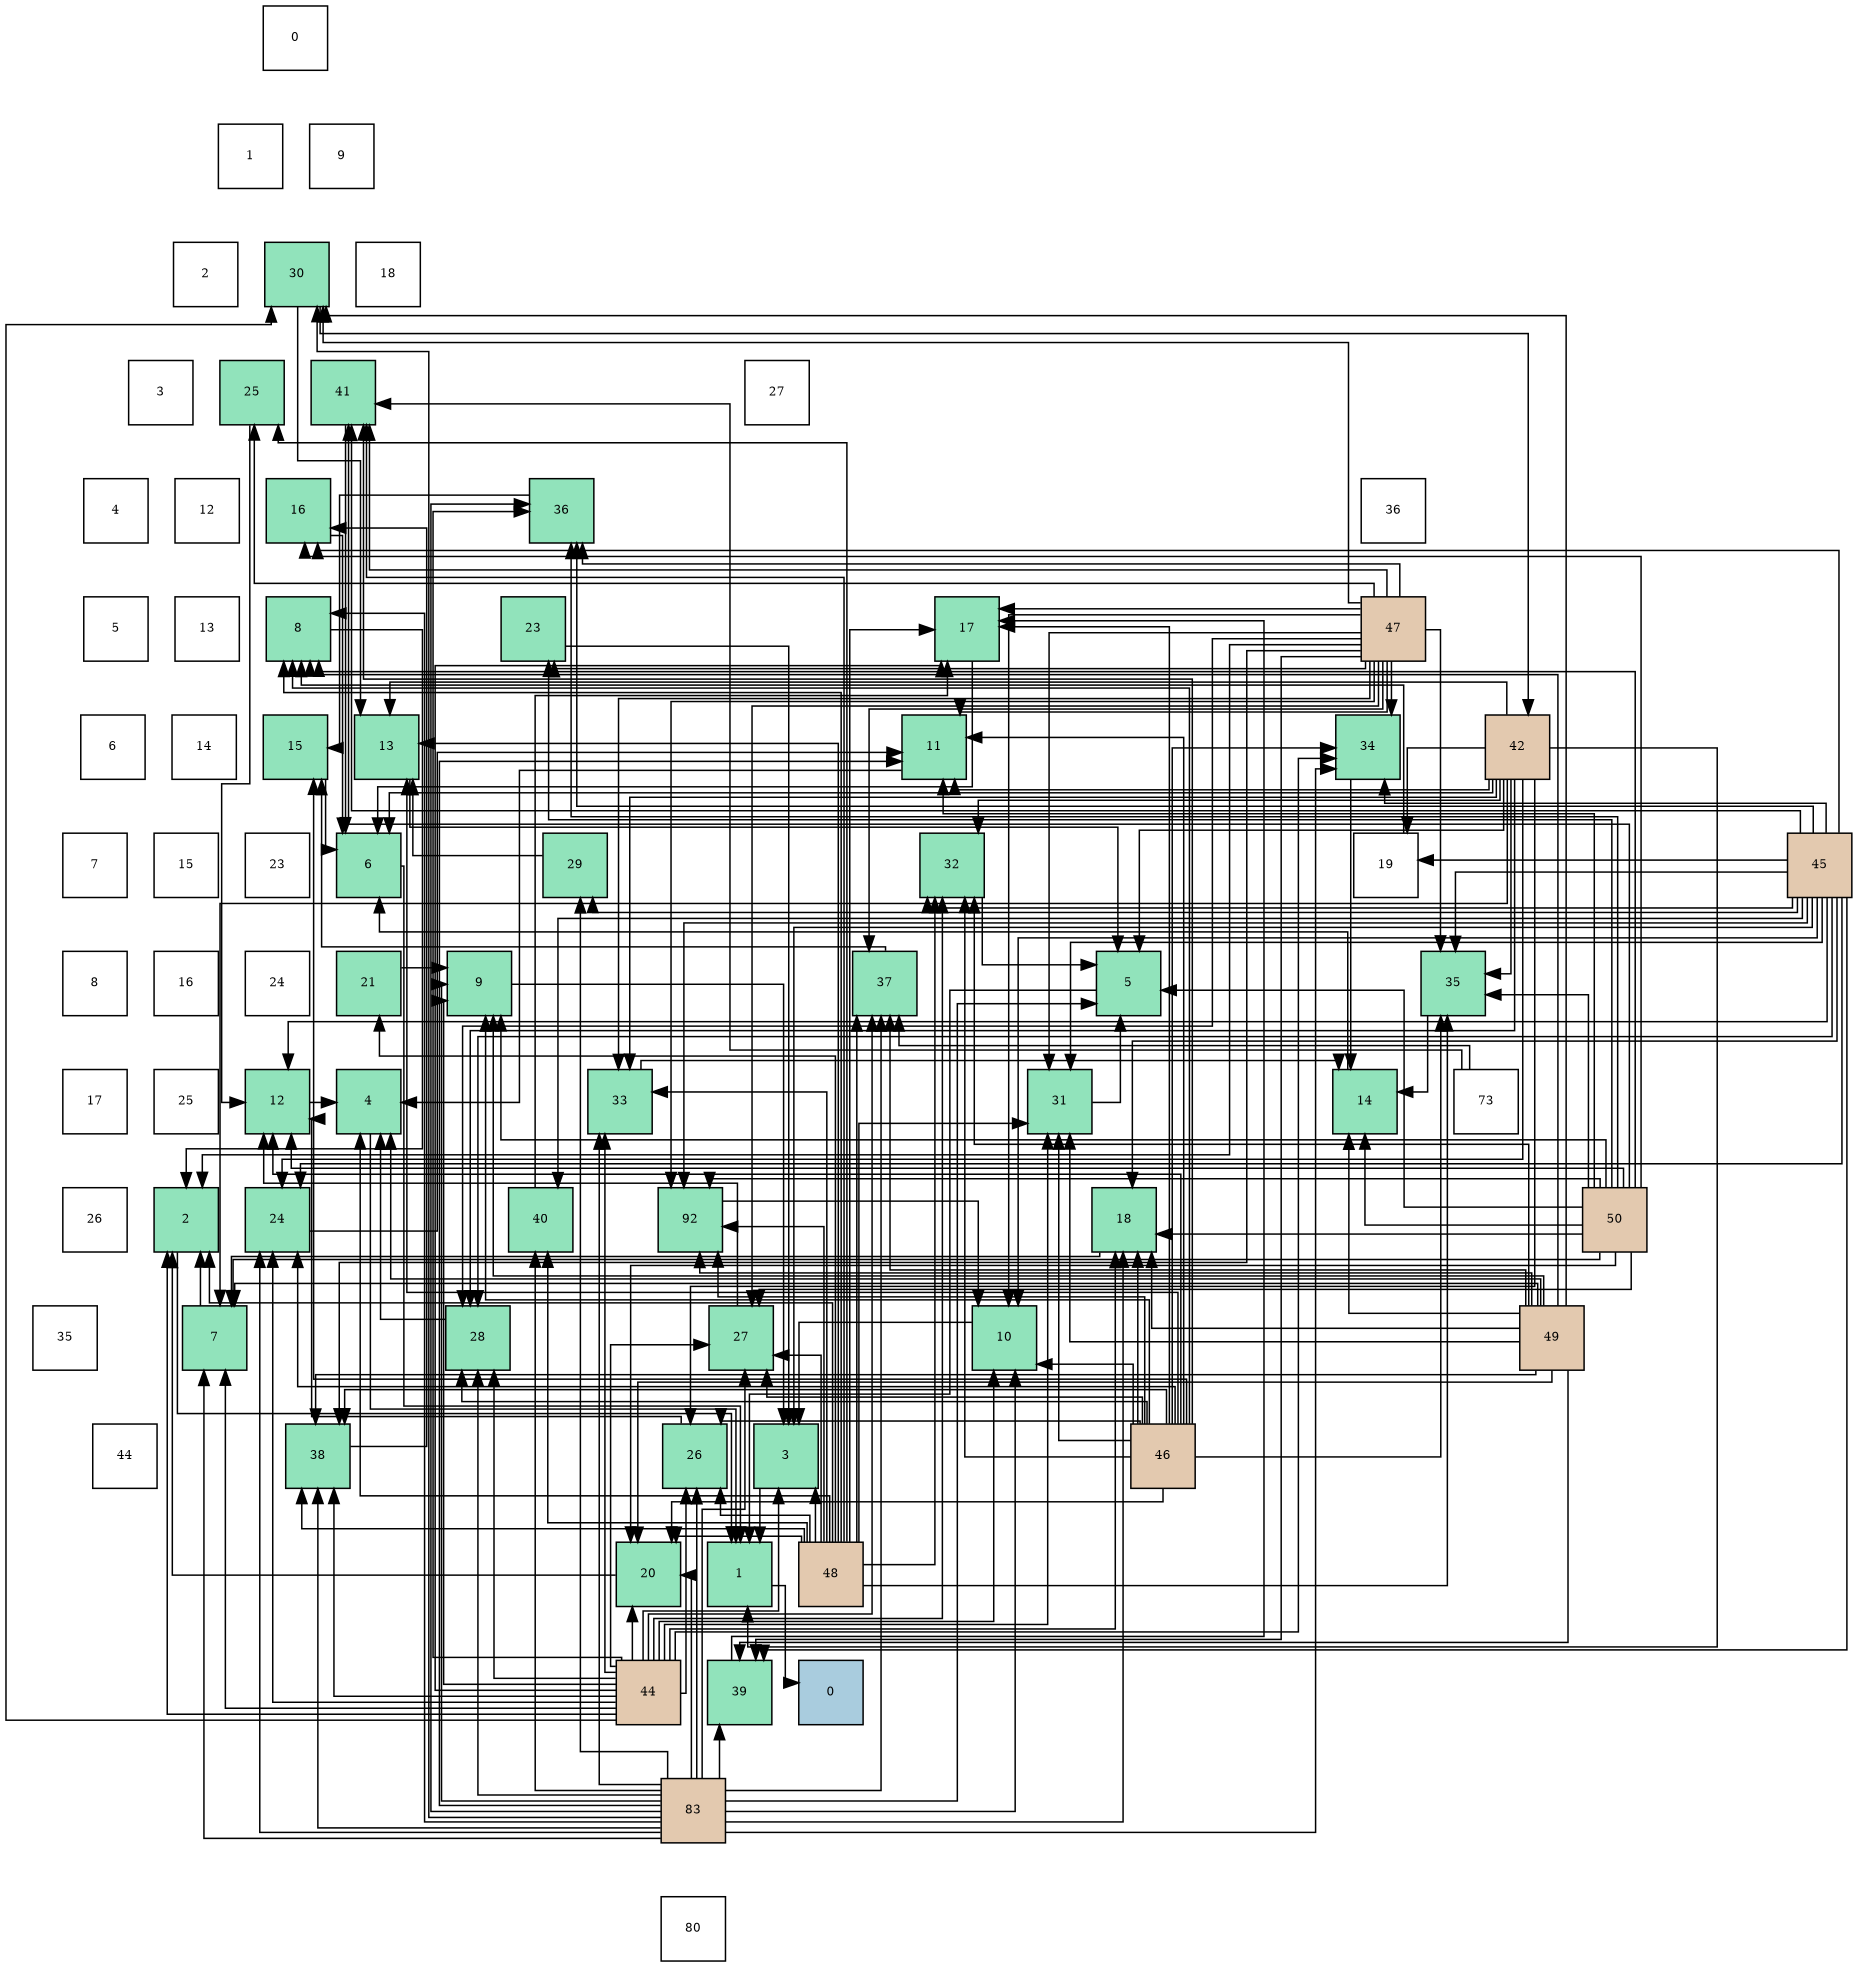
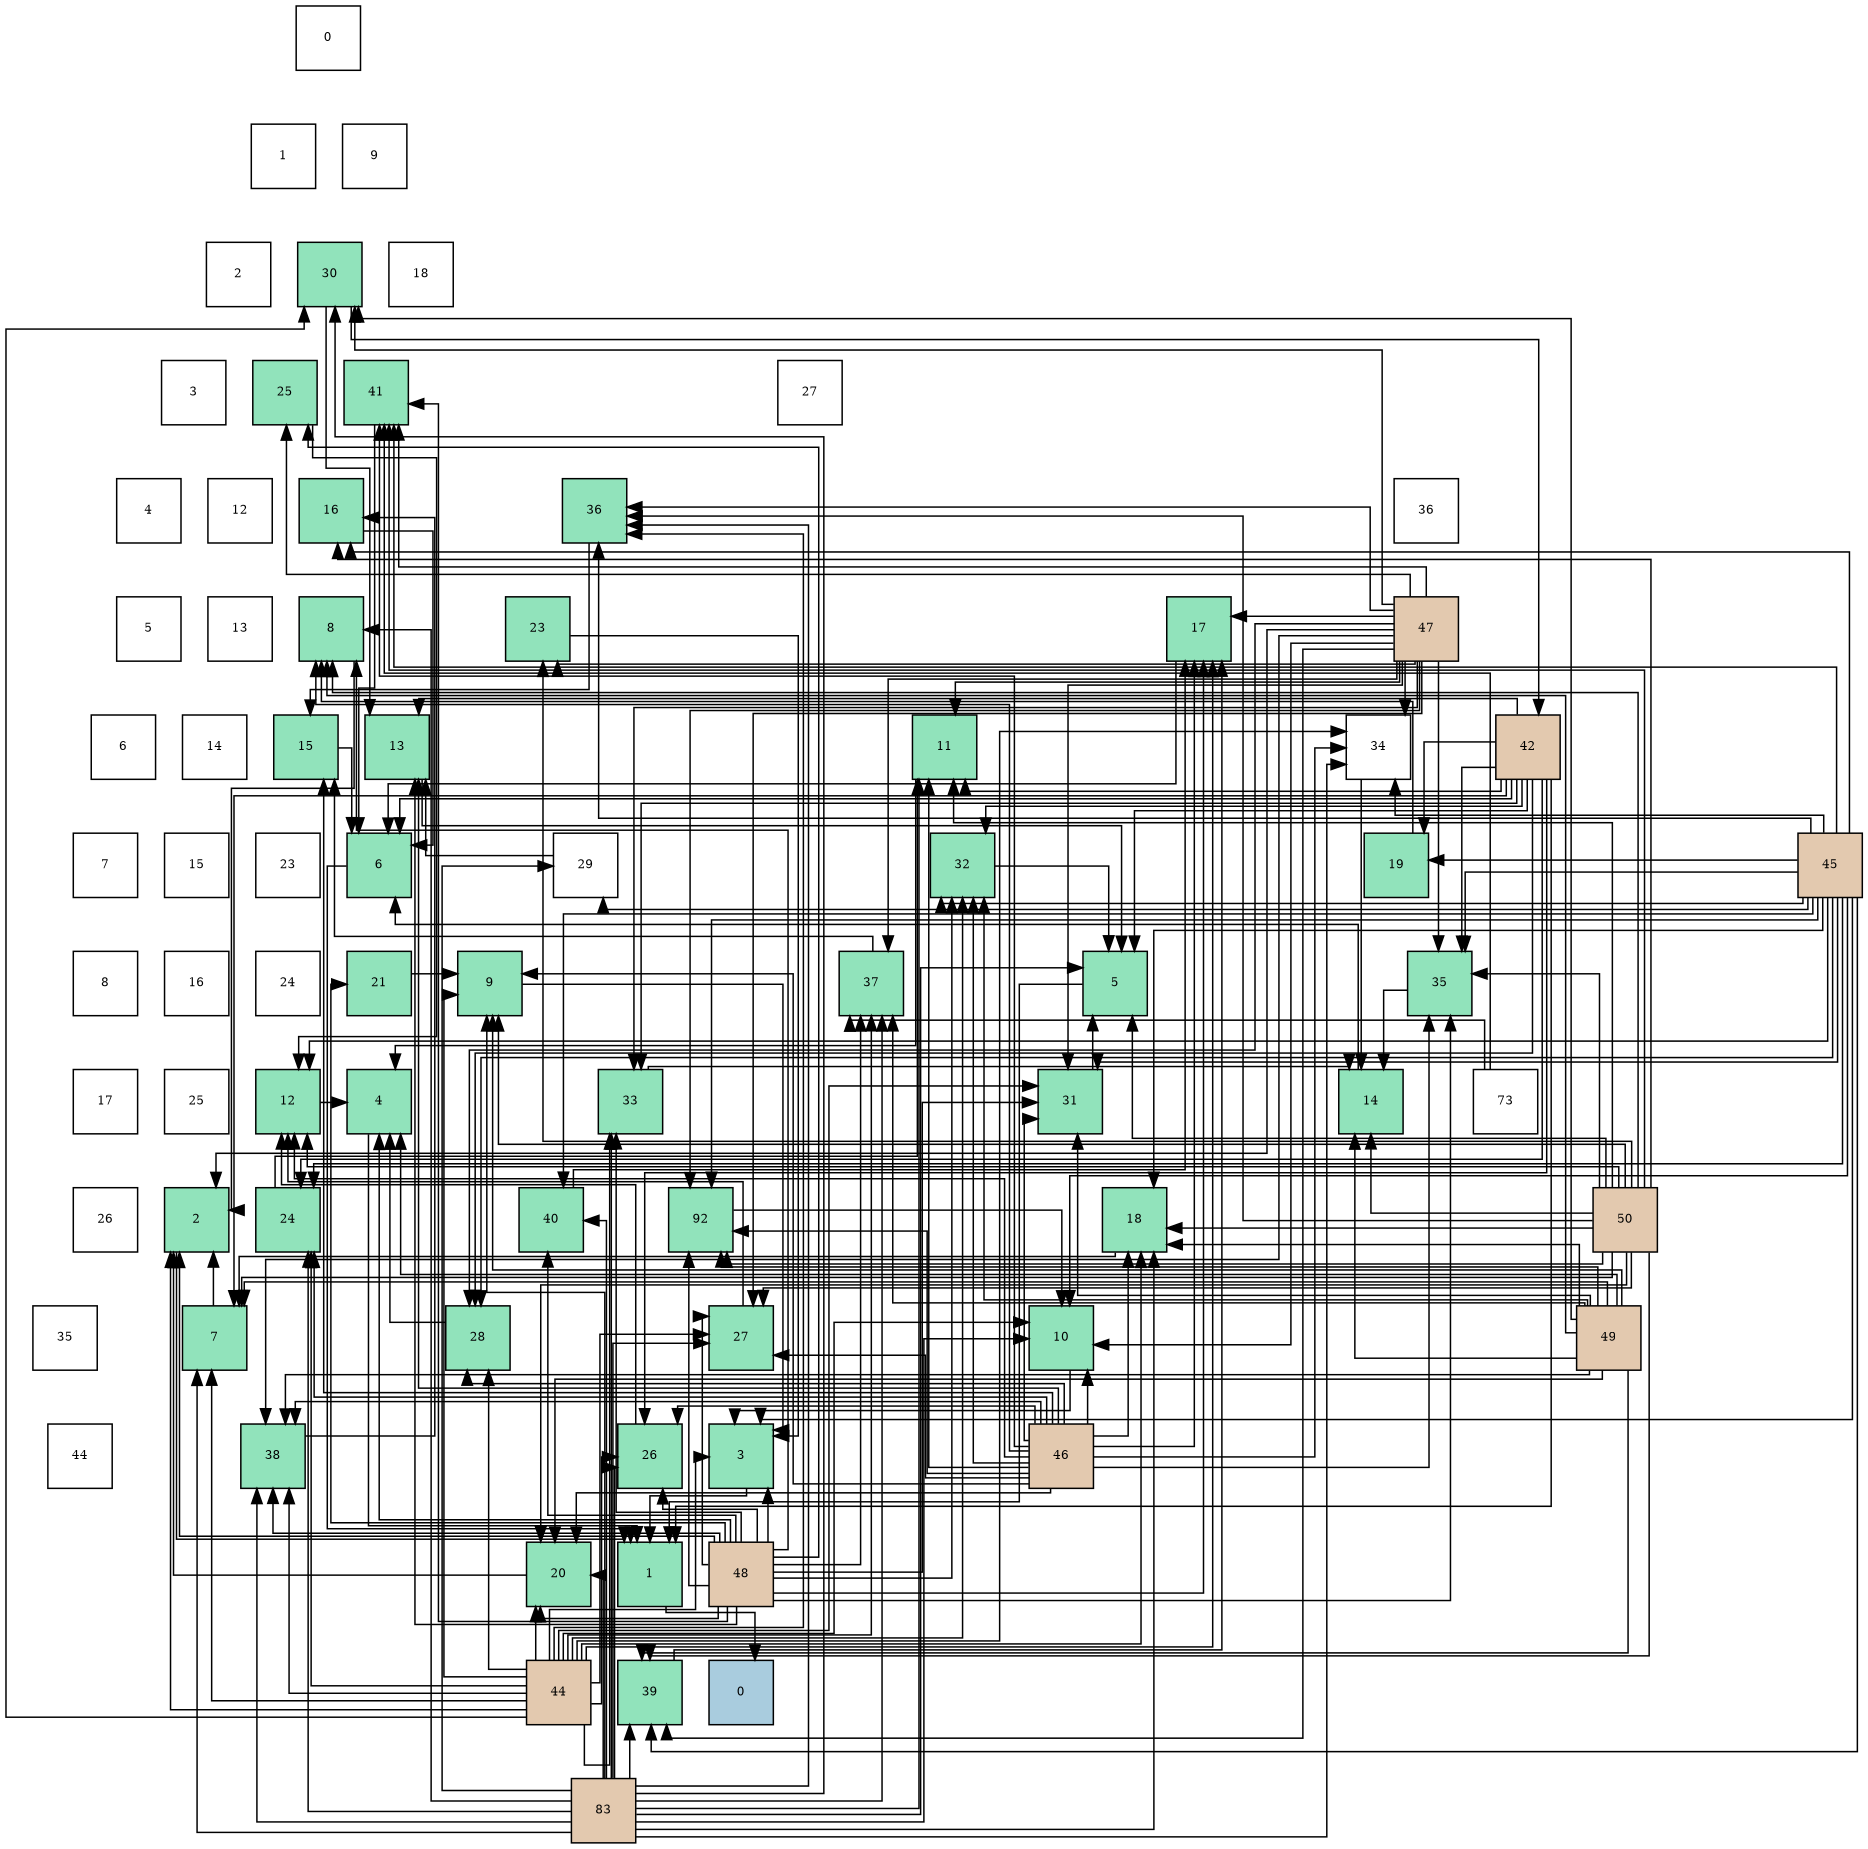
(1368, 747) -> (1378, 747)
(575, 865) -> (586, 865)
(1386, 865) -> (1396, 865)
none -> (1649, 1638)
(478, 1667) -> none
(693, 1929) -> none
